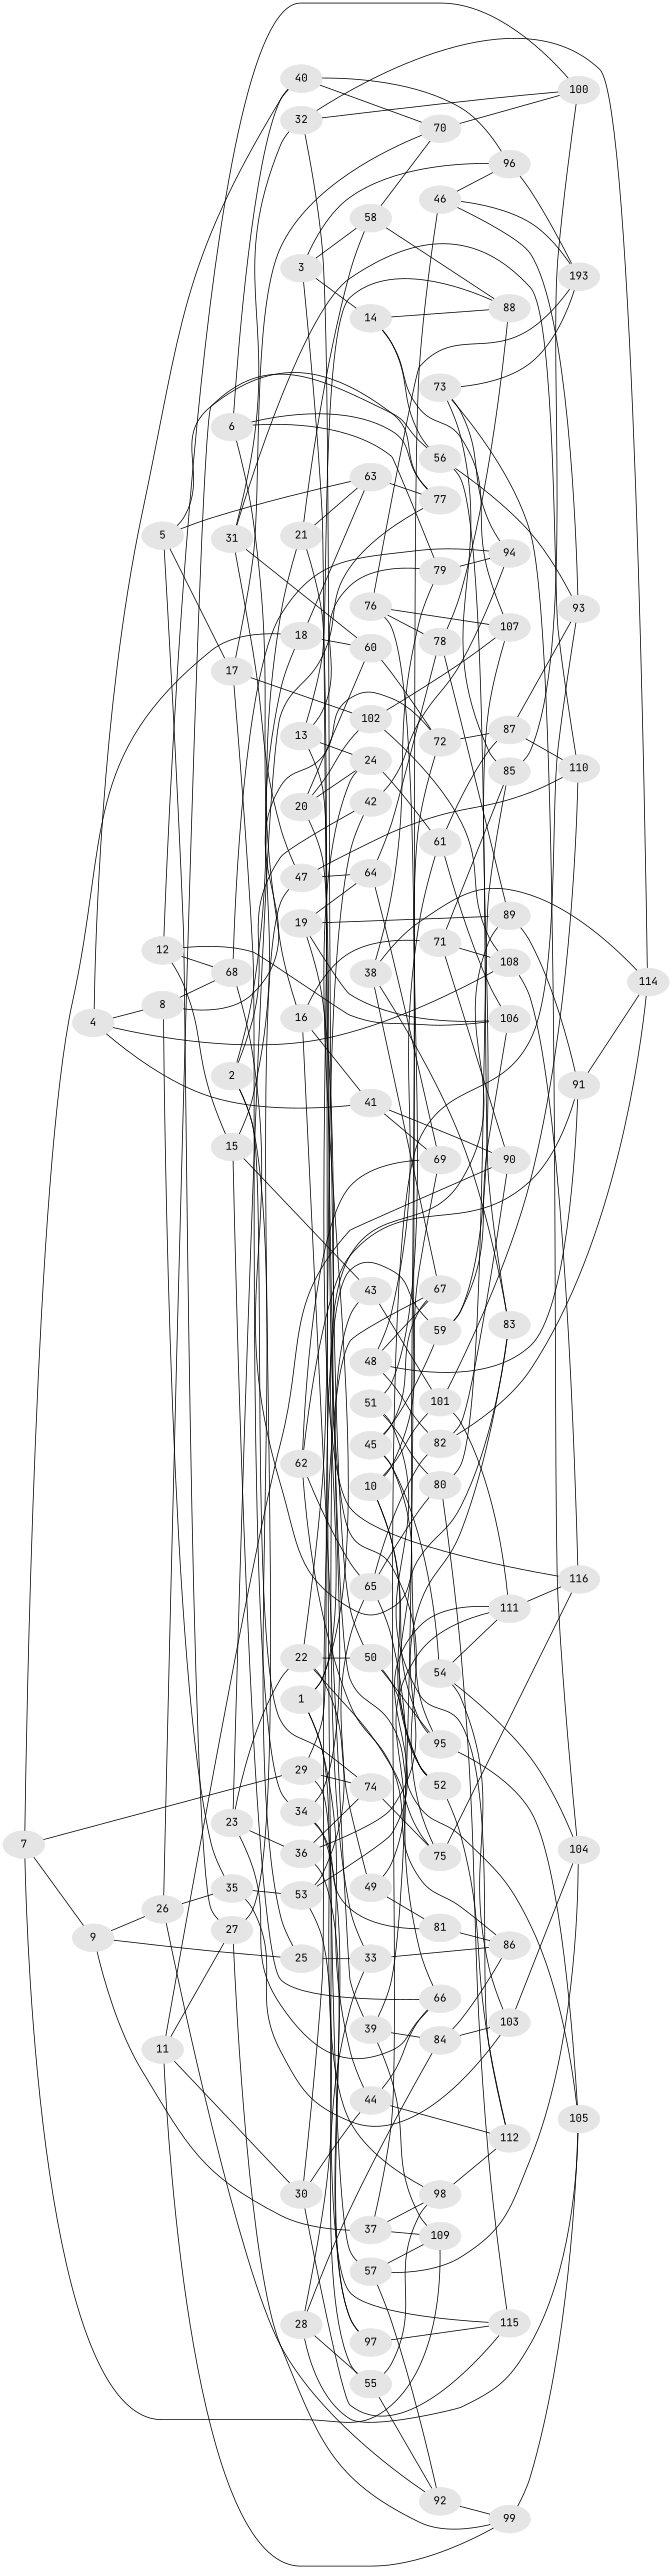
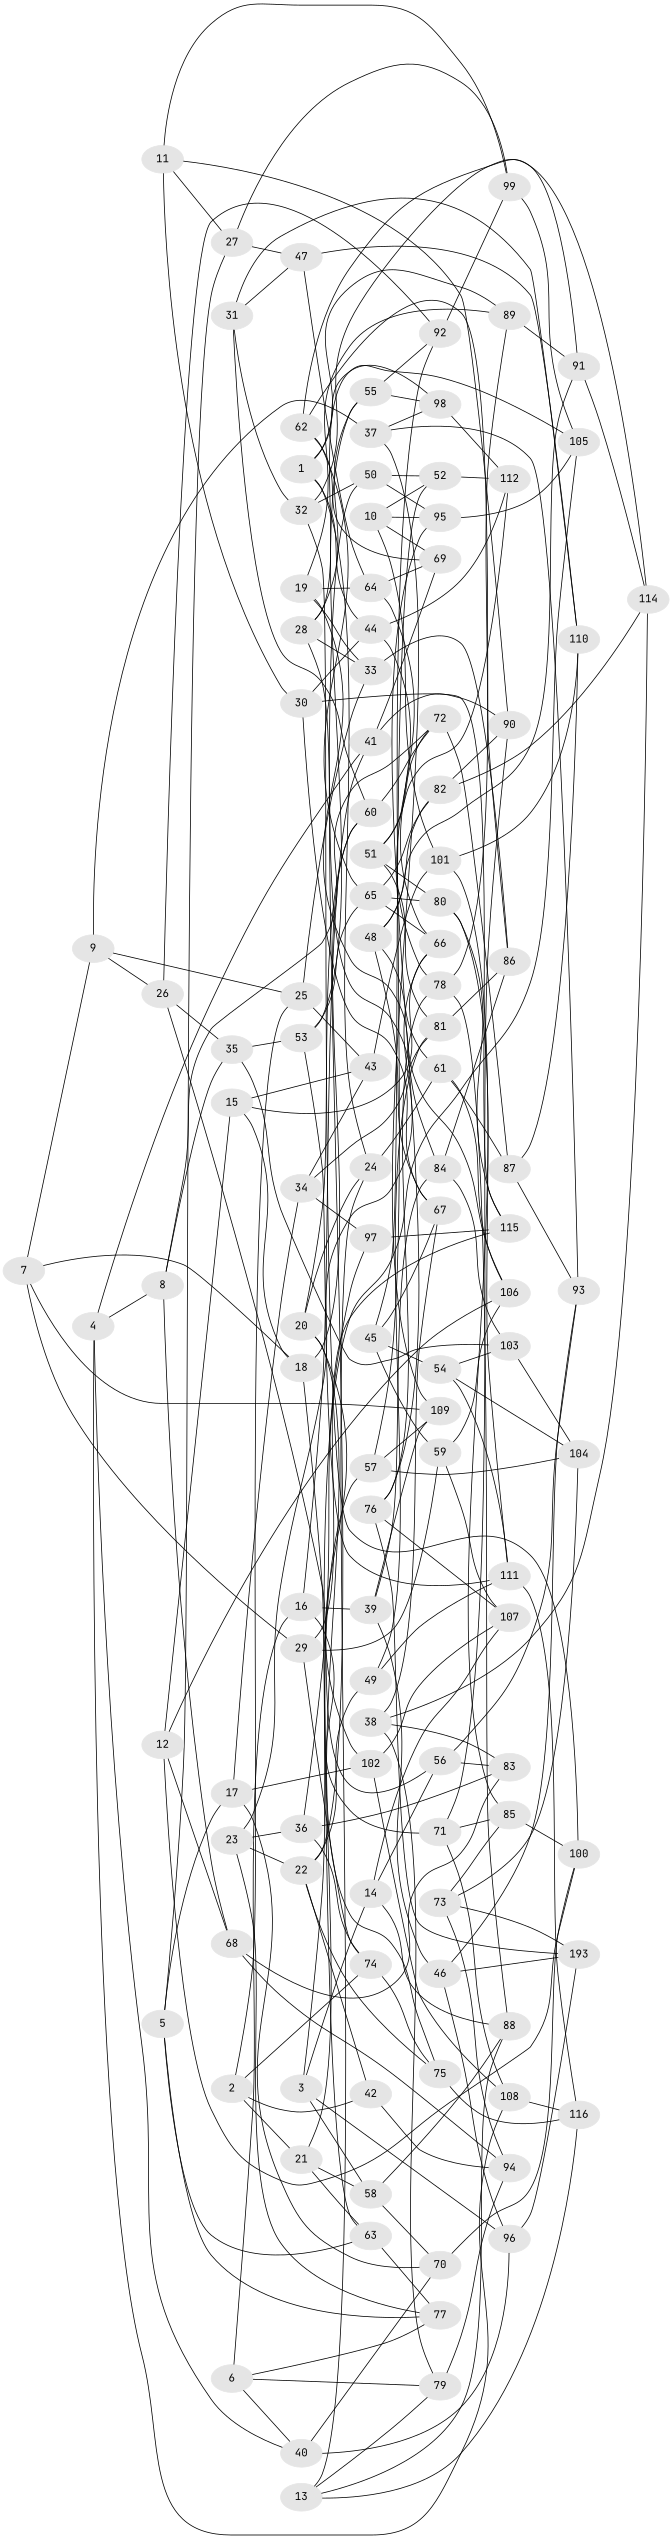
none -> (408, 973)
none -> (340, 1035)
